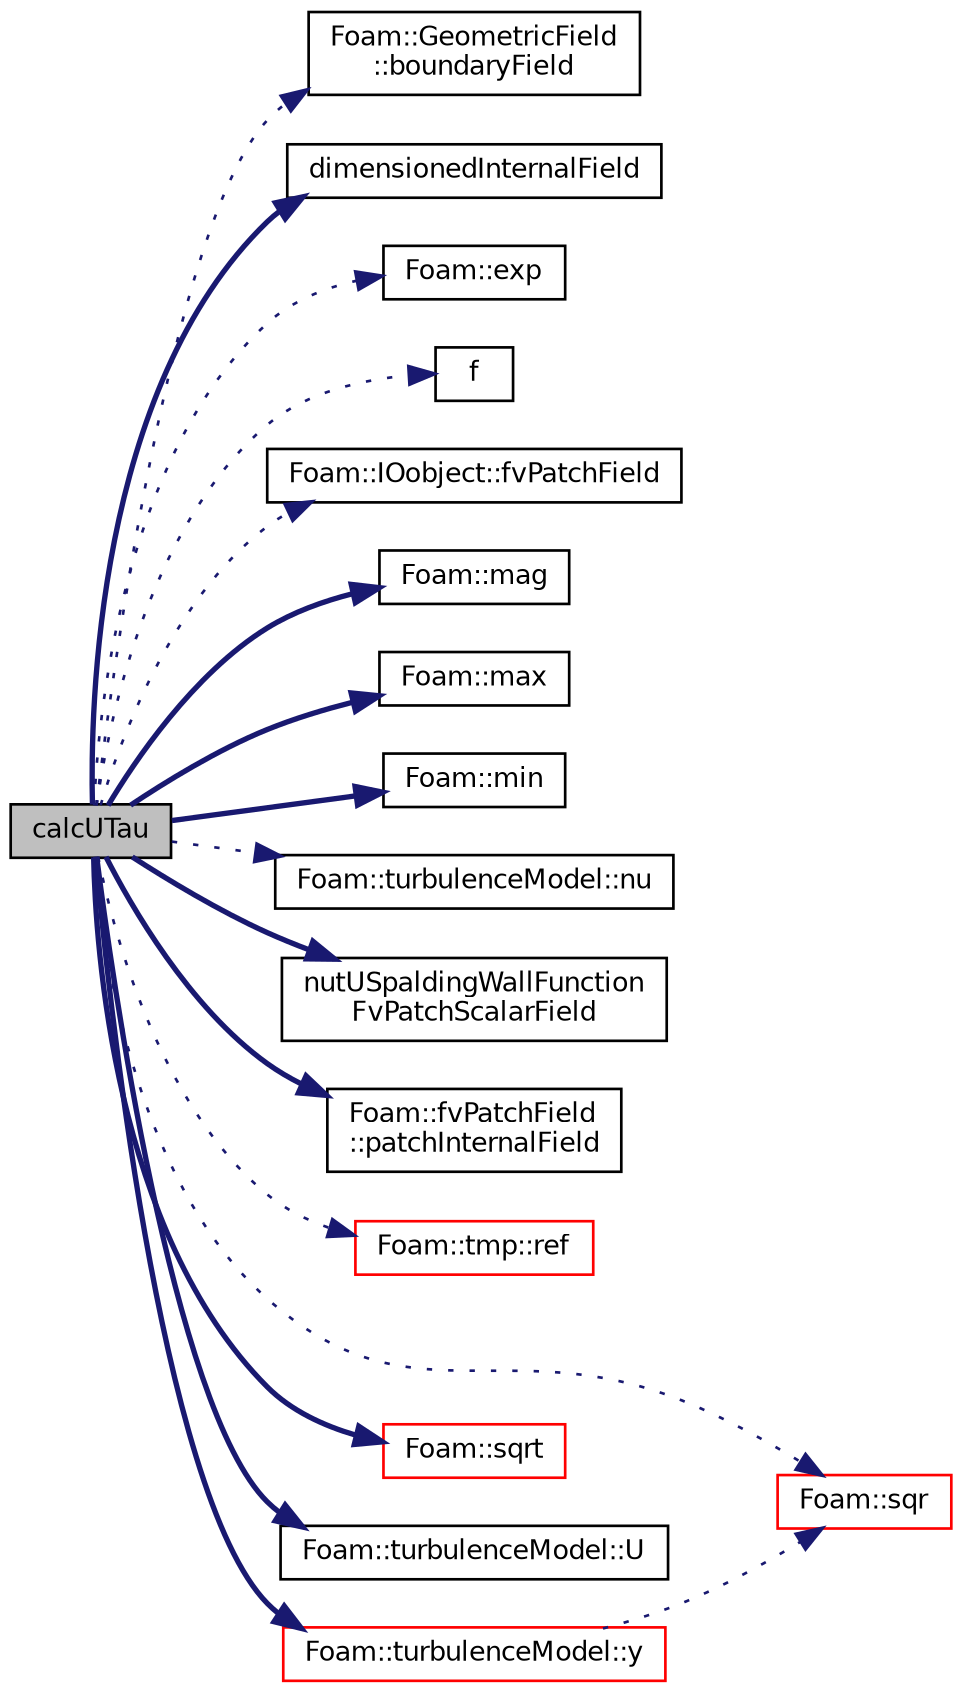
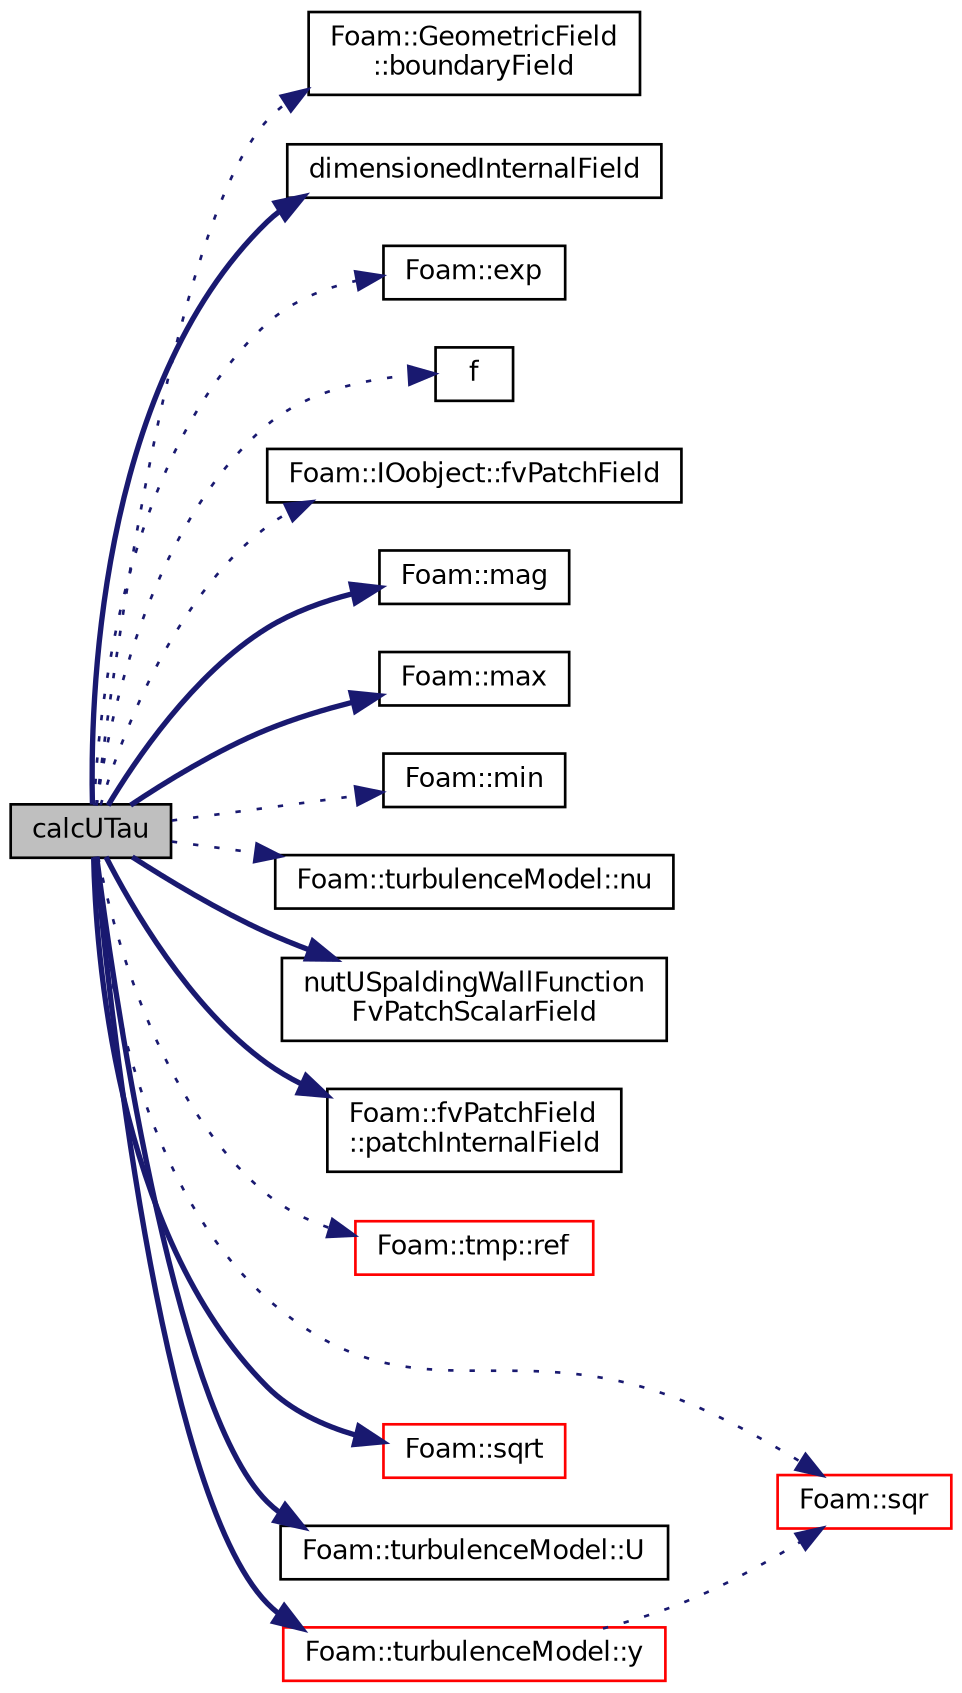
(264, 808) -> (264, 808)
